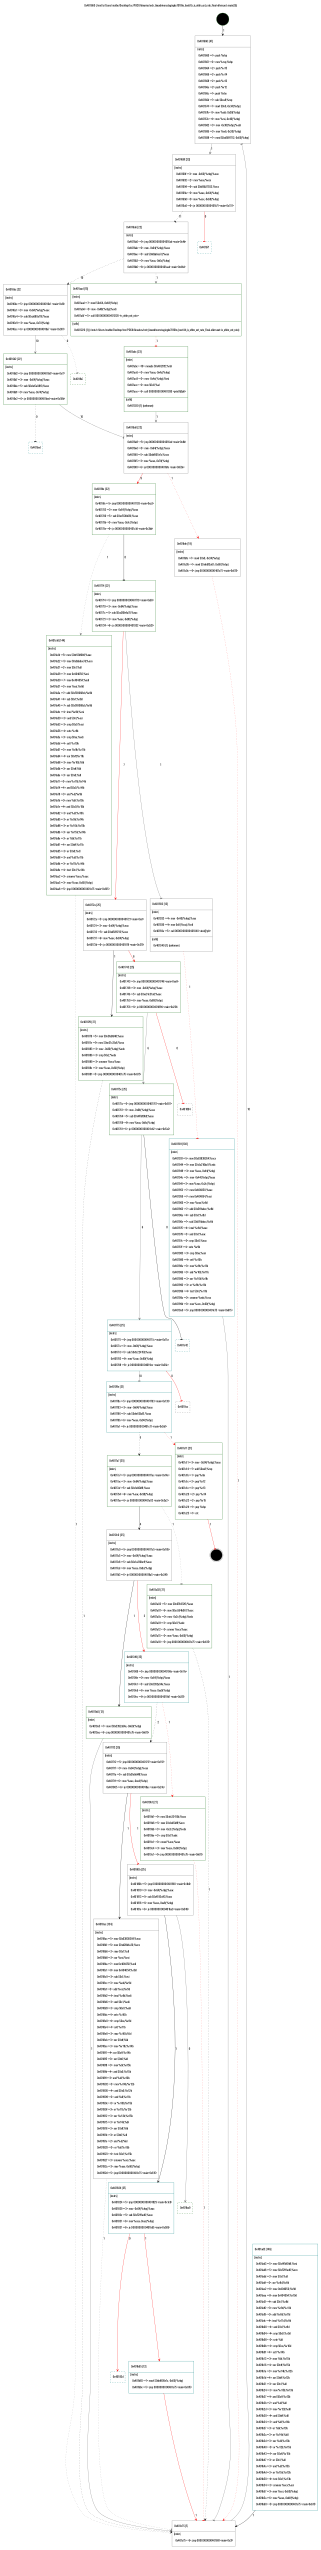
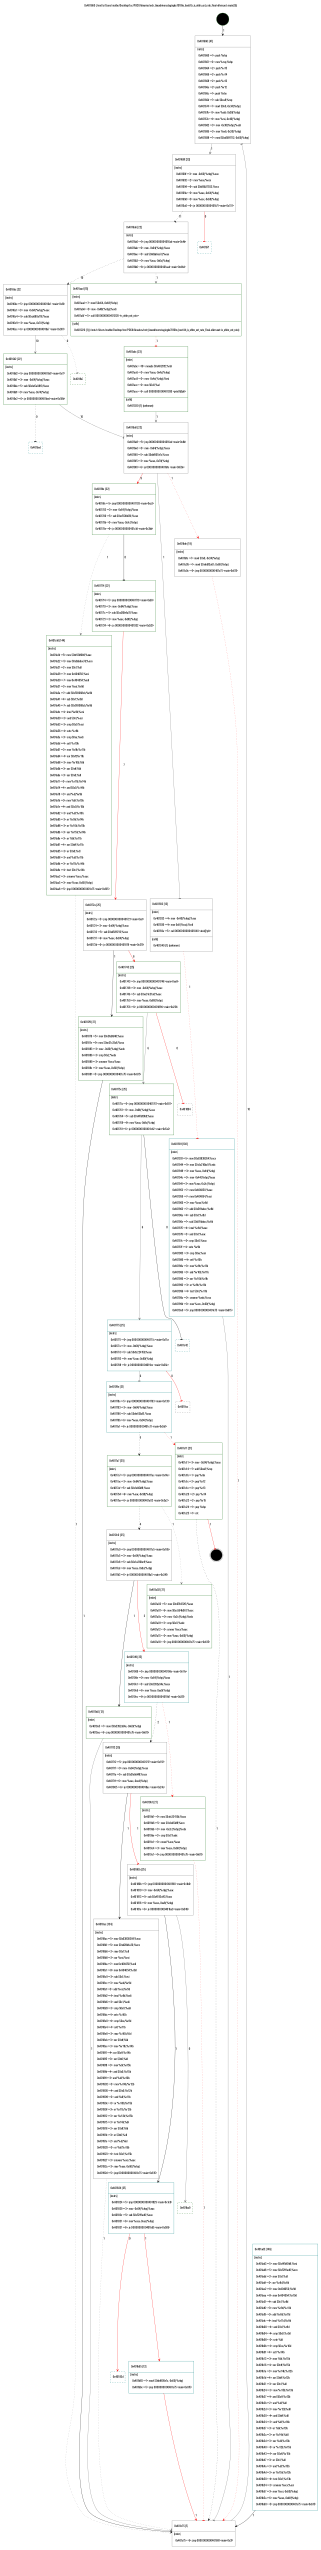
(137, 766) -> (169, 686)
(140, 1376) -> (140, 1376)
(139, 1517) -> (139, 1517)
(177, 1543) -> (177, 1543)
(83, 1839) -> (83, 1839)
(208, 2082) -> (216, 2017)
